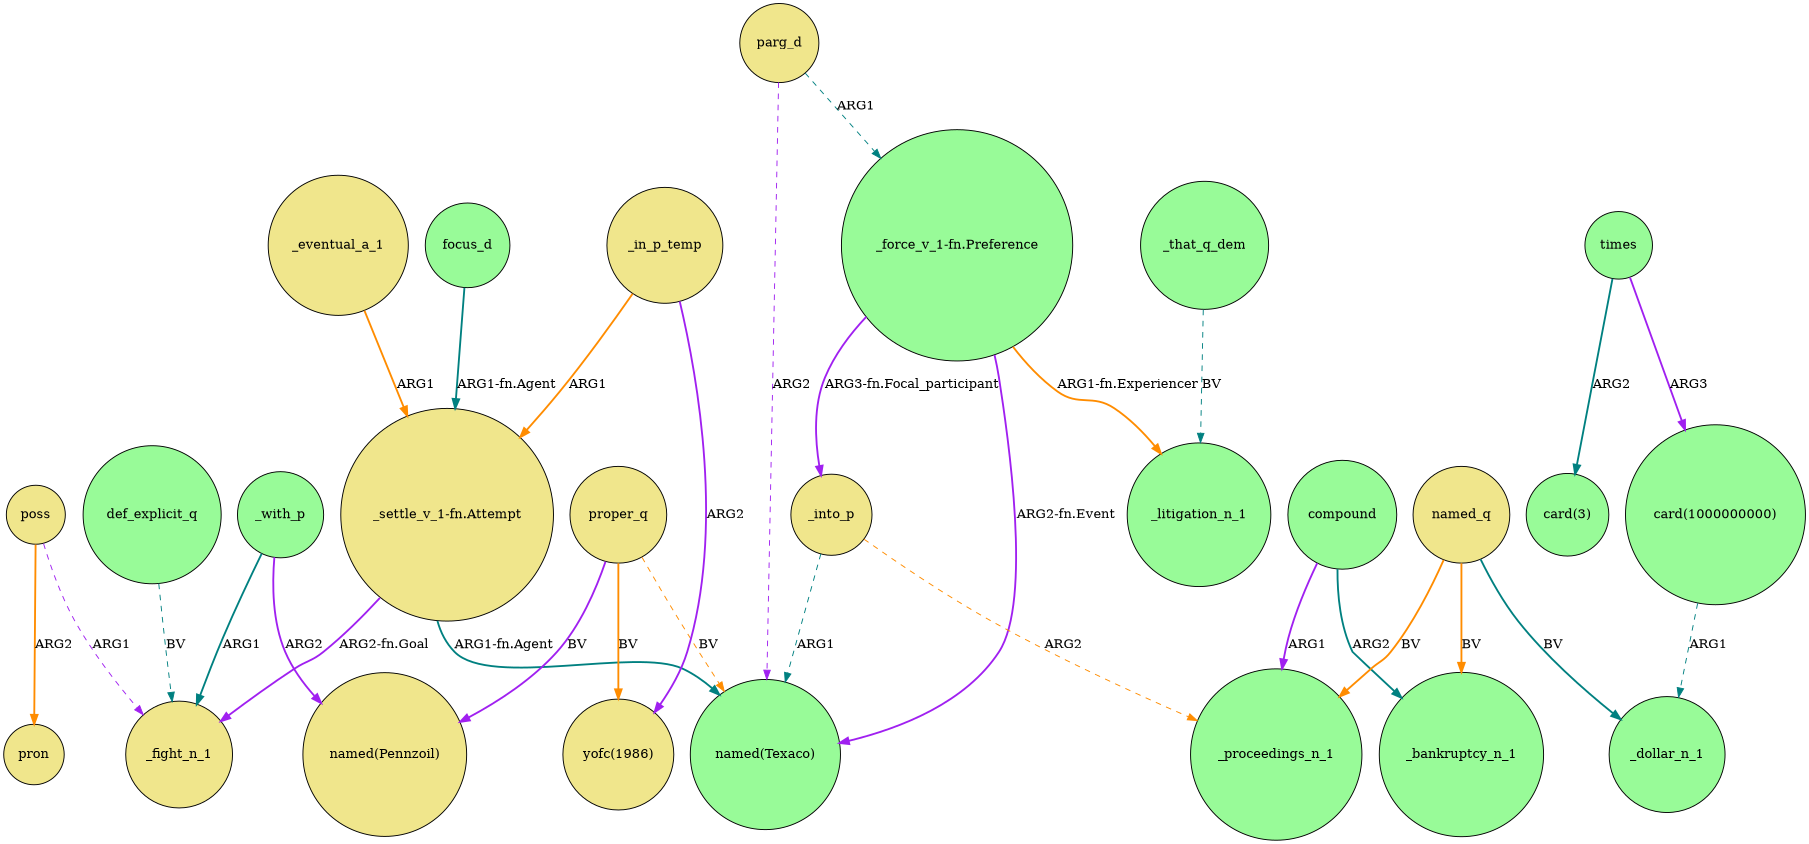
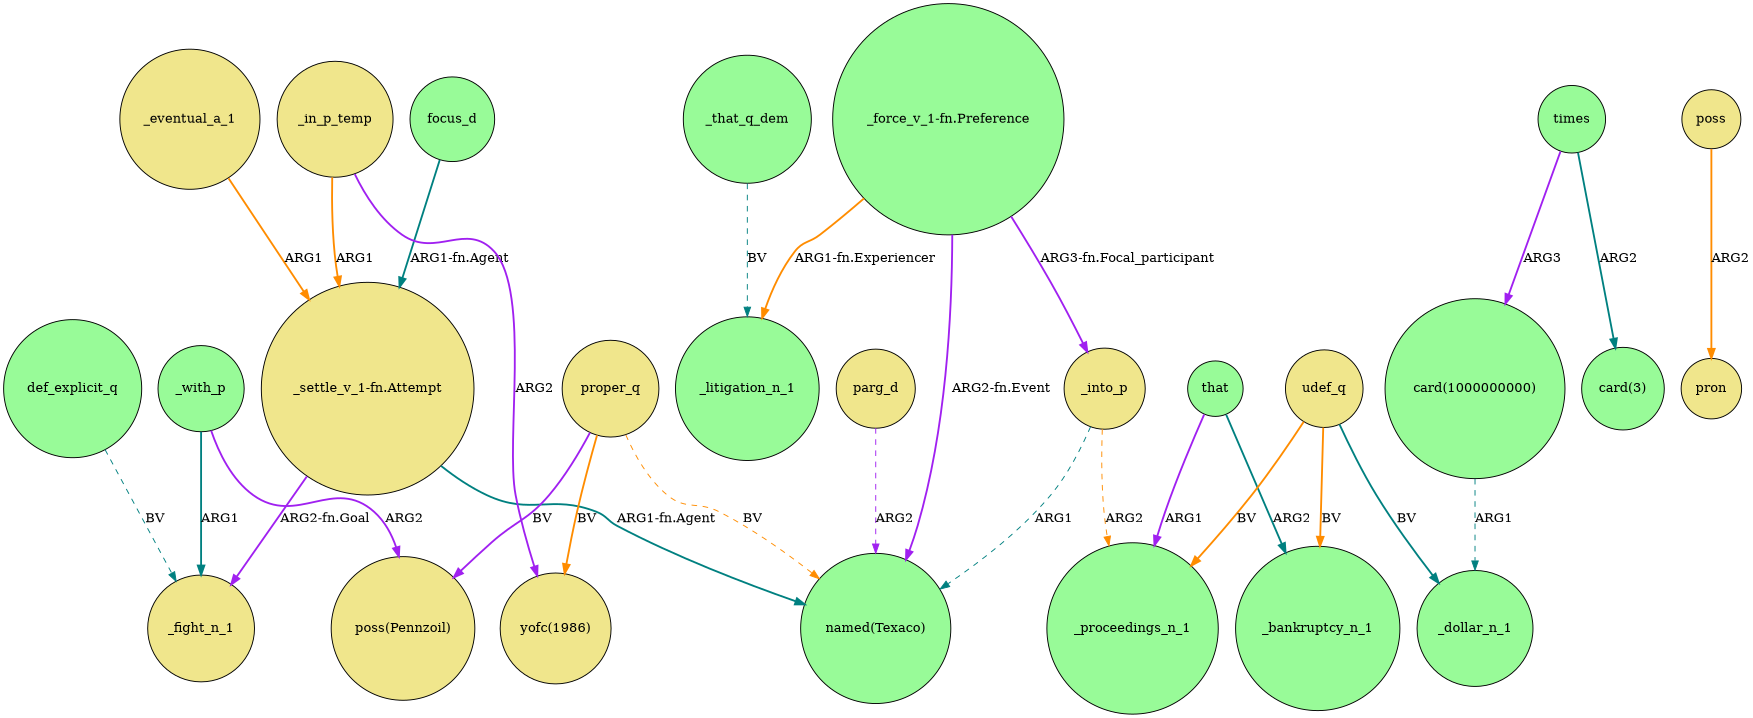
(840, 112) -> none
(1342, 515) -> (1215, 389)
(1461, 515) -> (1324, 389)
(81, 631) -> none
(385, 755) -> (403, 628)
